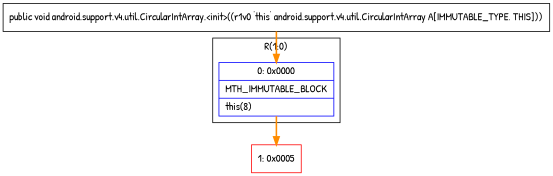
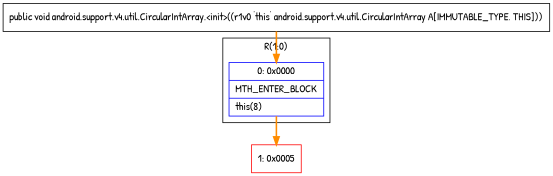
(276, 89) -> (276, 89)
